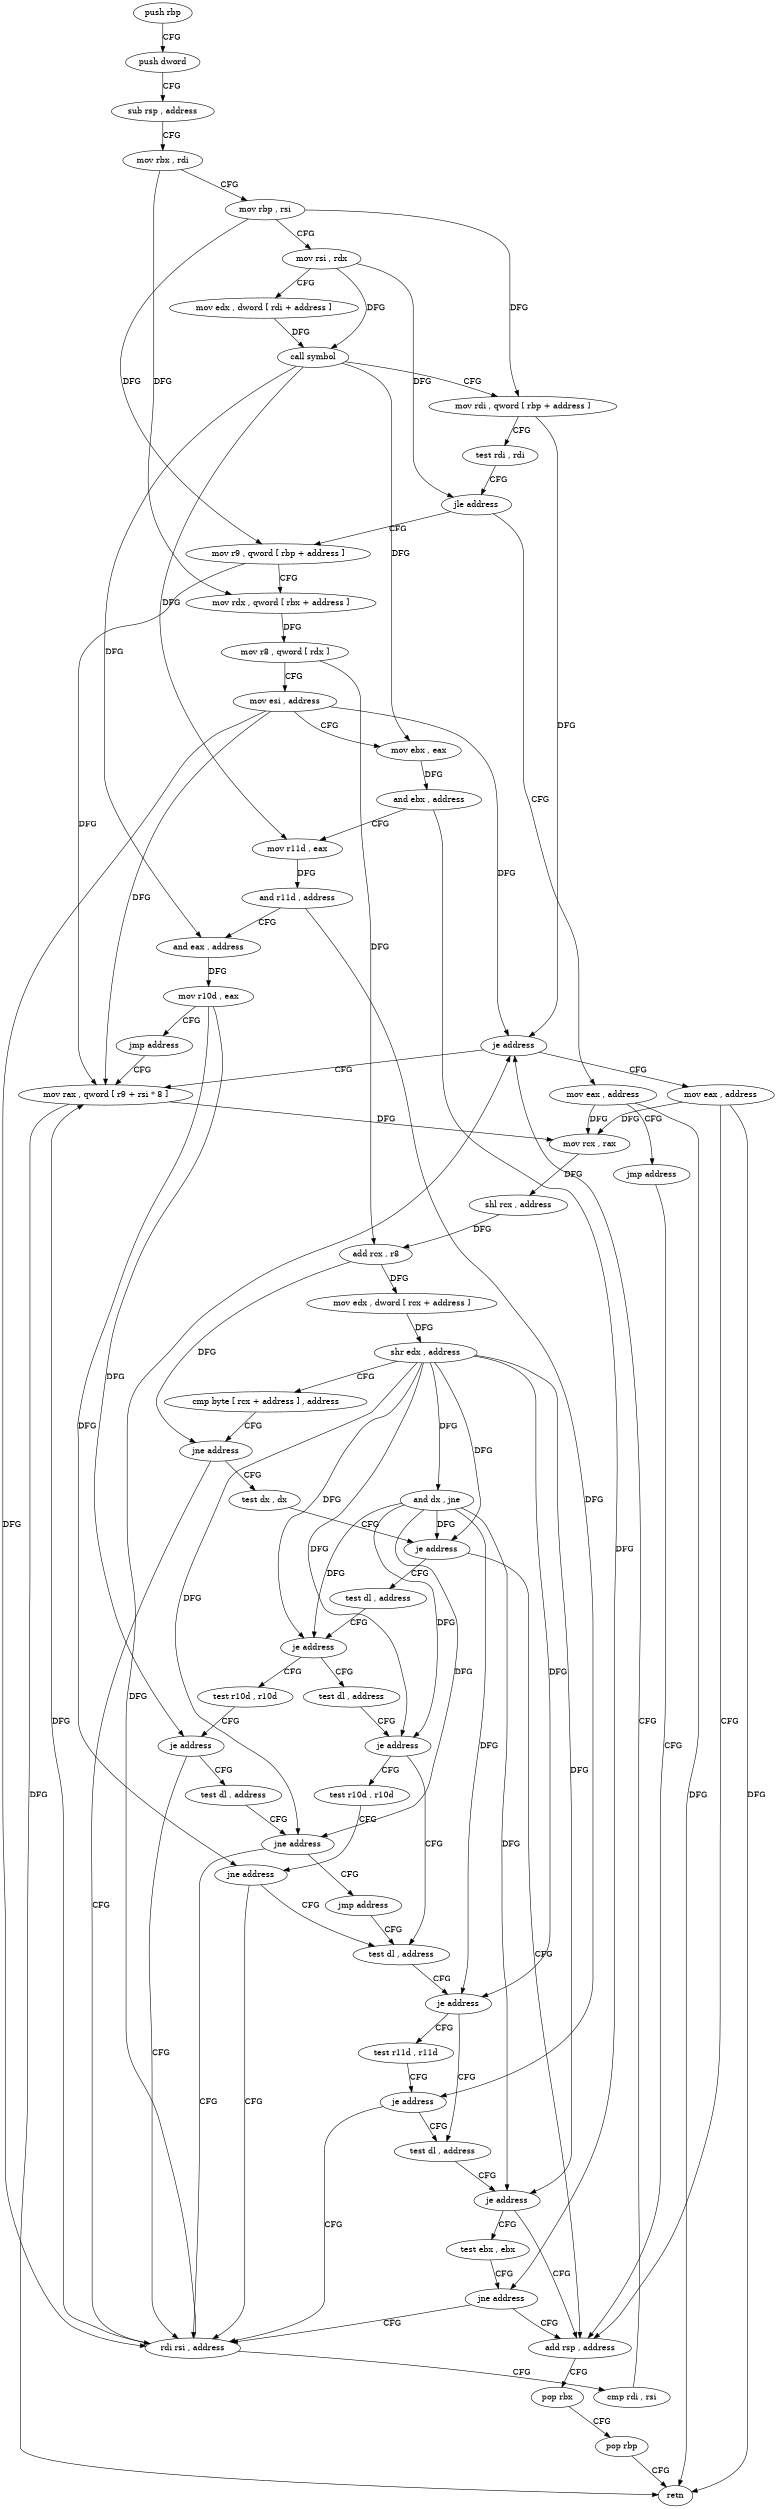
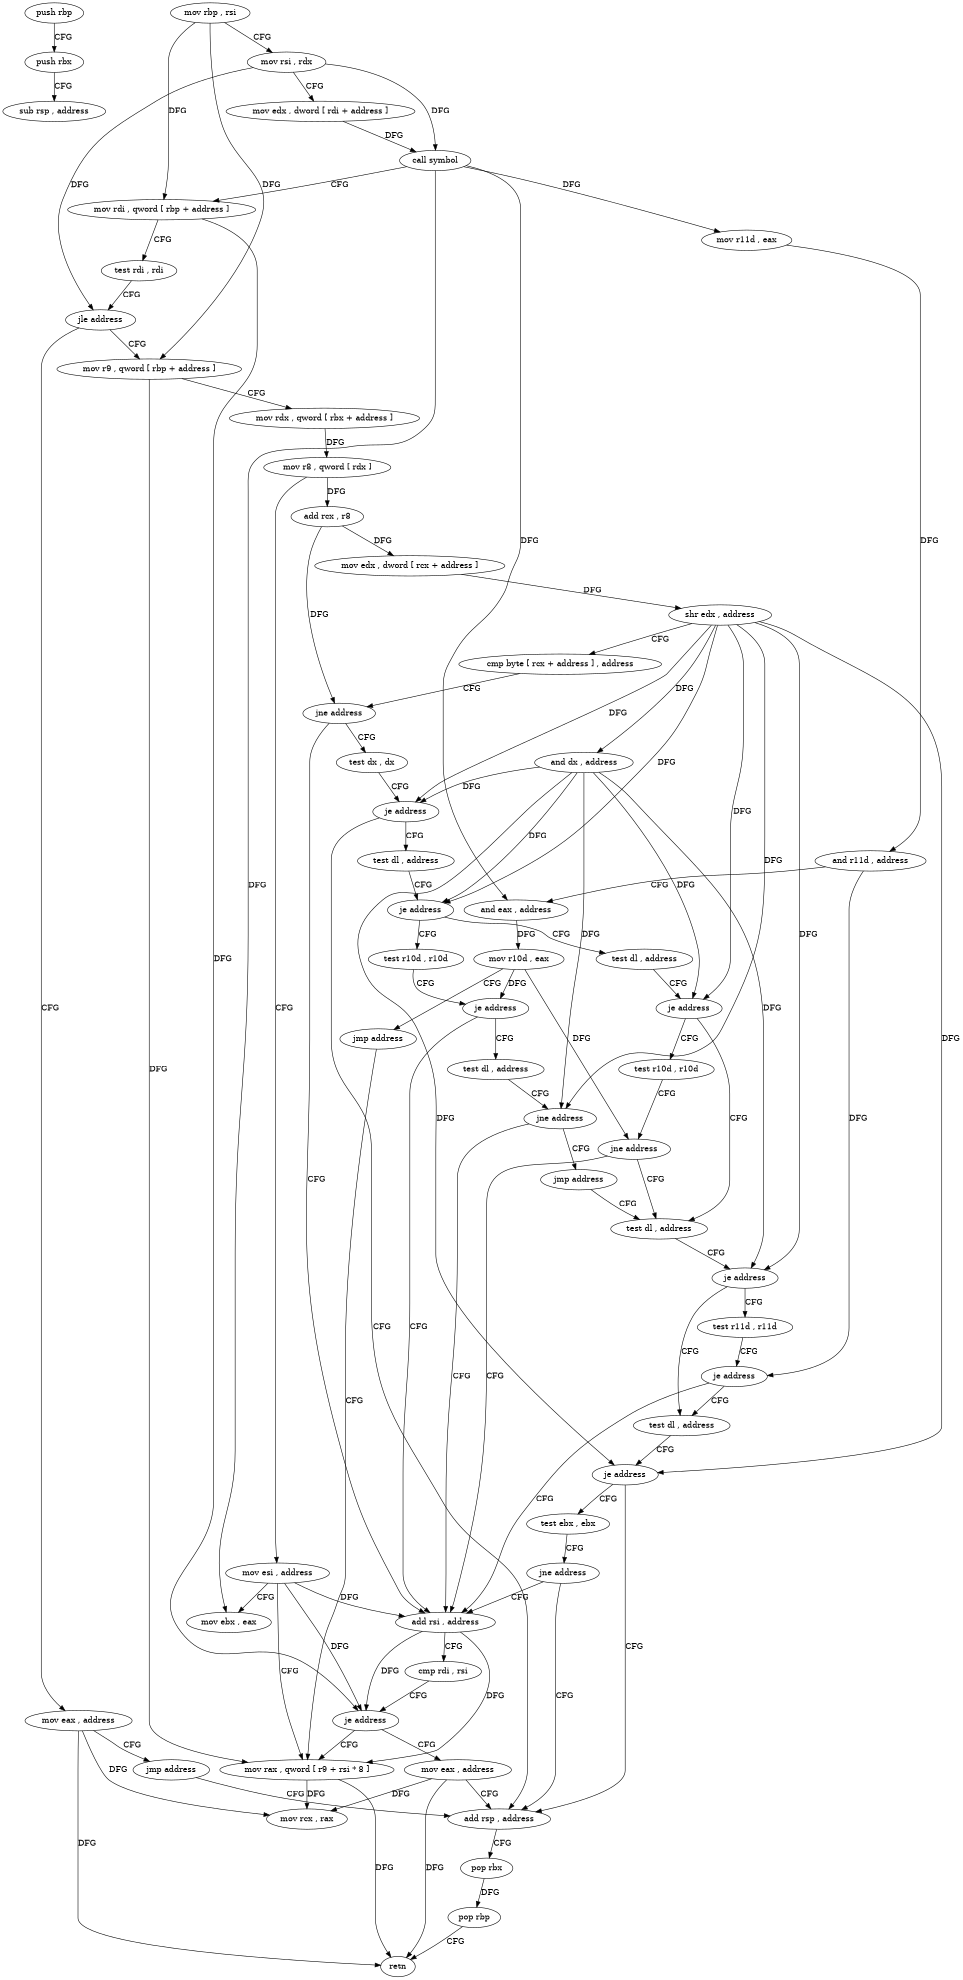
(163, 62) -> (54, 62)
(163, 161) -> none
(429, 800) -> none
(142, 898) -> (290, 1672)
(518, 1205) -> none
(437, 1500) -> (584, 763)
(193, 2348) -> (445, 1622)
(602, 2422) -> (490, 1893)
